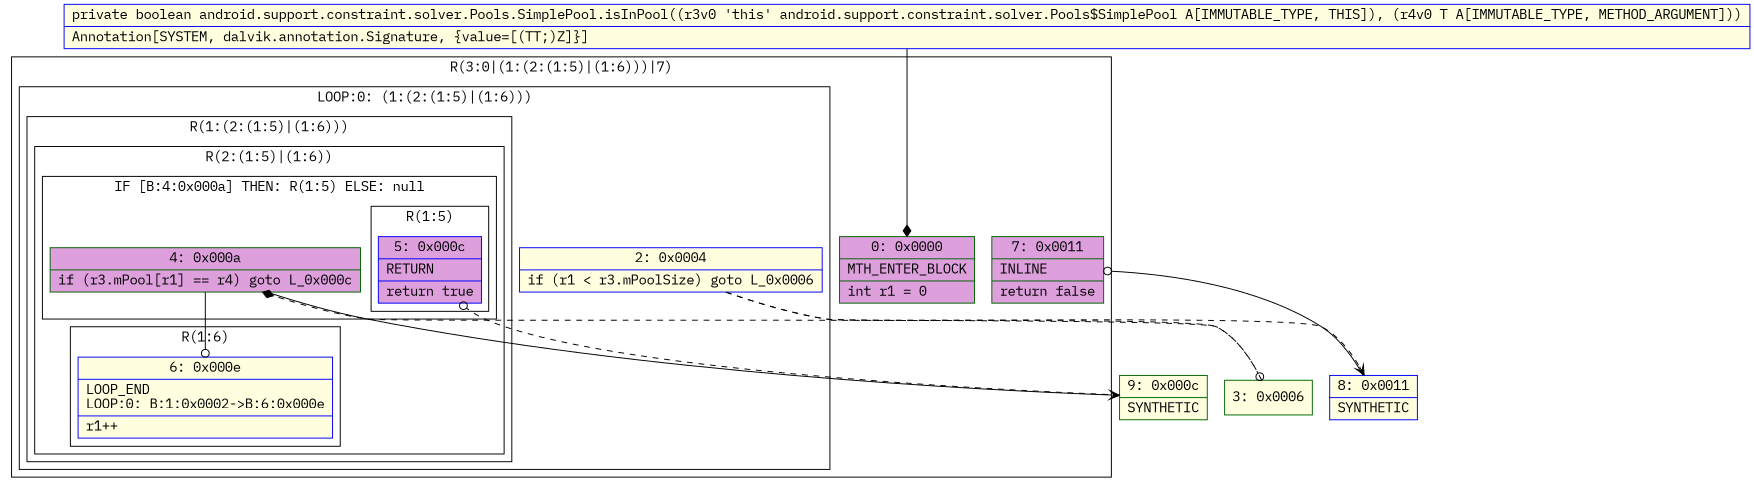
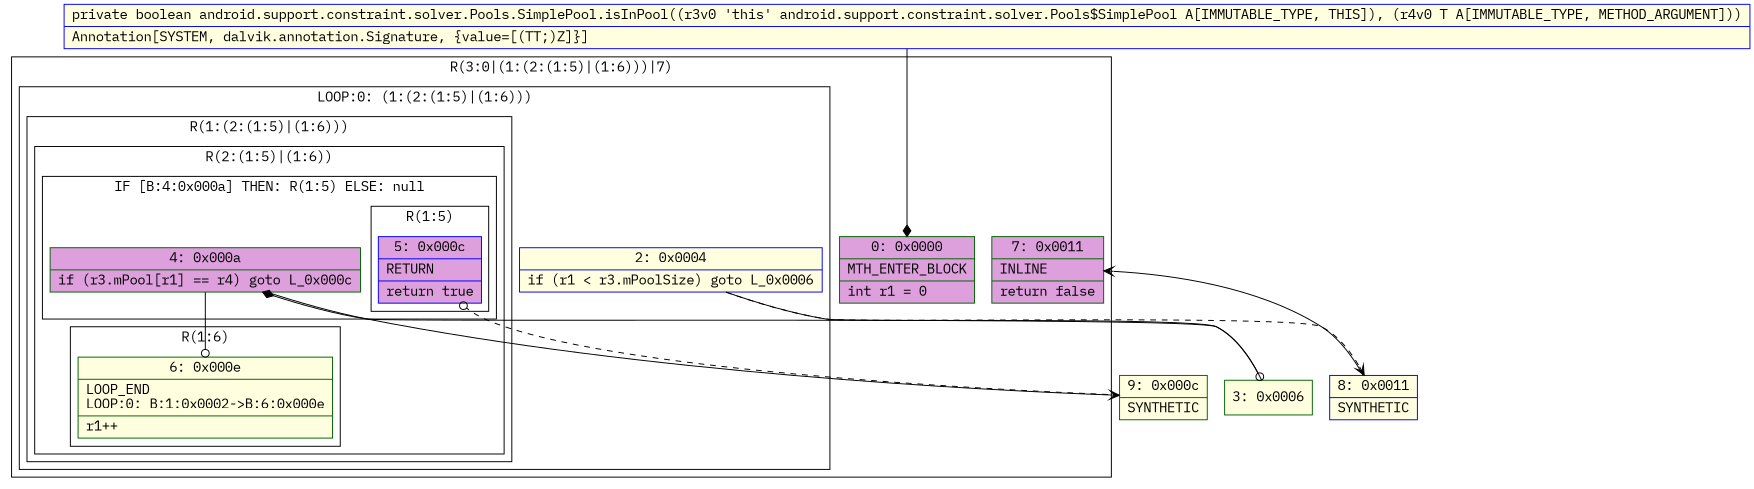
(1251, 295) -> (1252, 295)
(779, 320) -> (779, 320)
(1001, 320) -> (1001, 320)
(205, 398) -> (205, 398)
